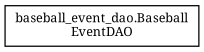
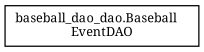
(102, 26) -> (102, 26)
